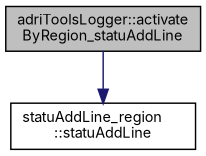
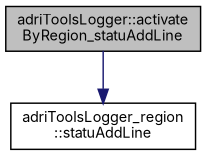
(103, 126) -> (103, 126)
